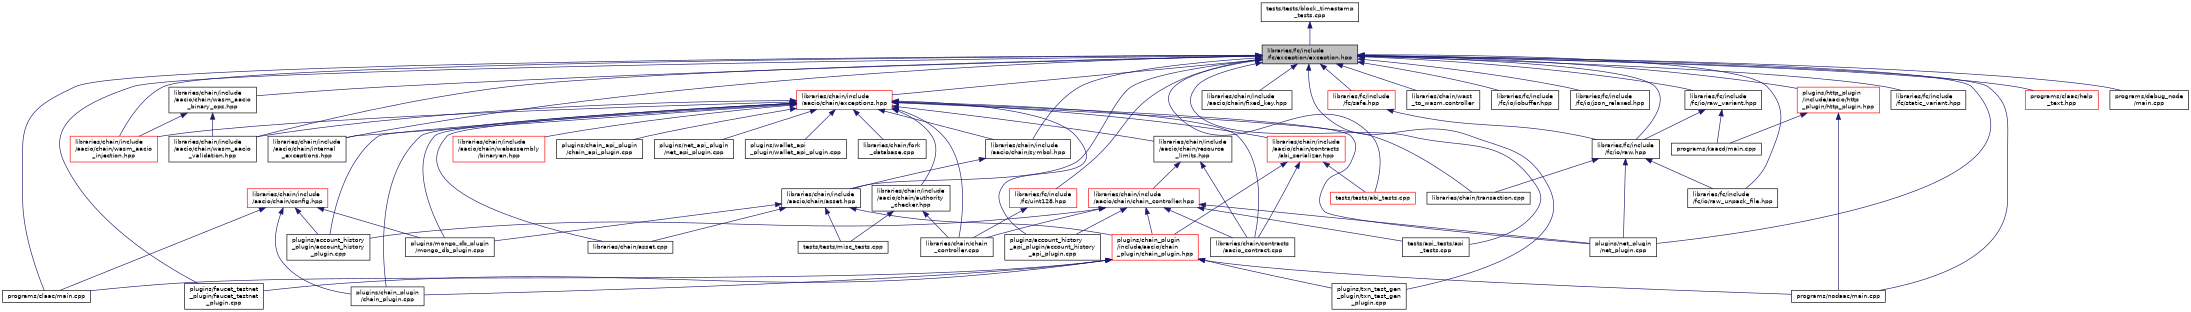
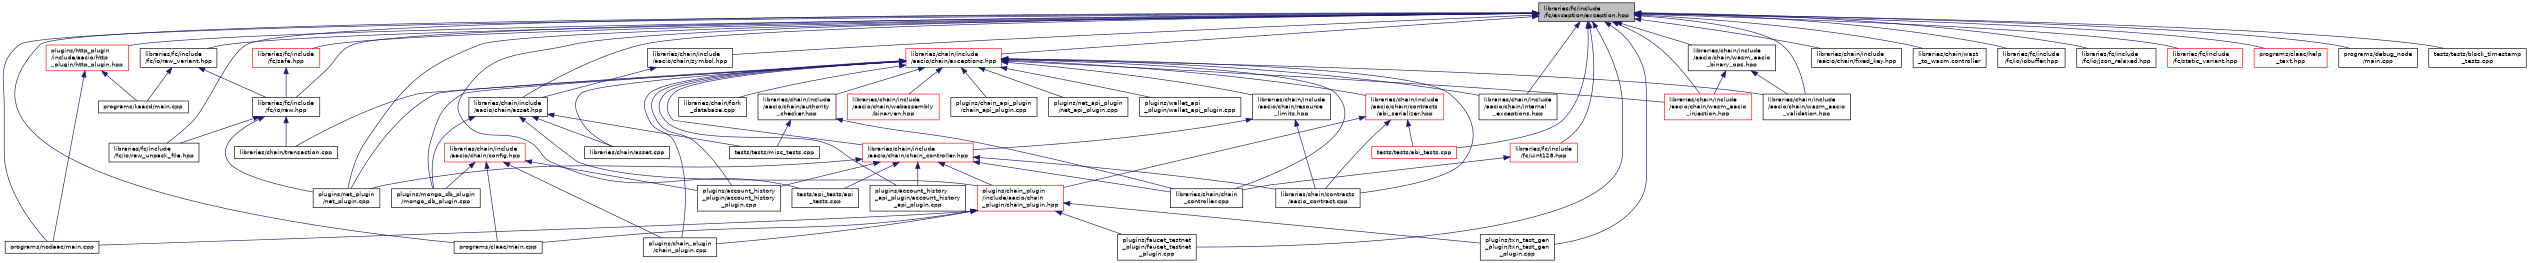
(1310, 37) -> (2224, 30)
(1928, 100) -> (2205, 58)
(939, 125) -> (677, 92)
